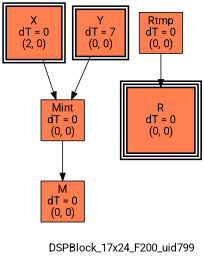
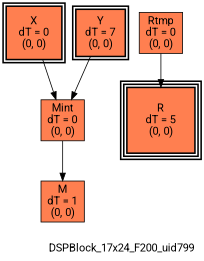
(34, 33) -> (34, 33)
(161, 120) -> (161, 120)
(63, 202) -> (63, 202)
